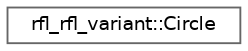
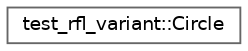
(124, 25) -> (124, 25)
